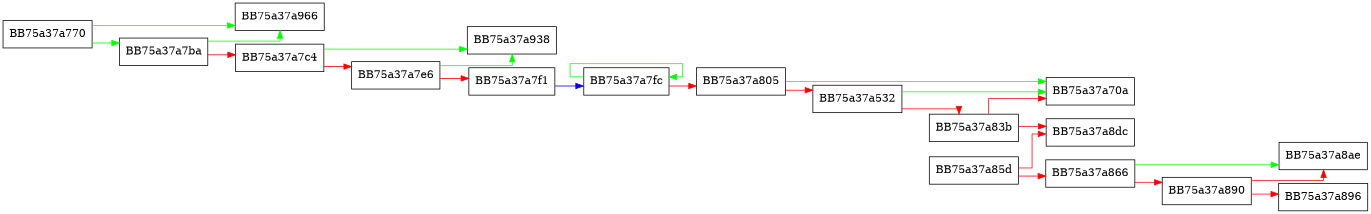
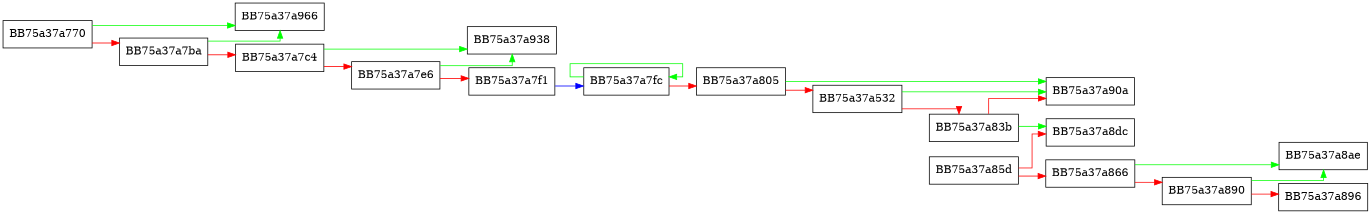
(102, 43) -> (102, 43)
(1090, 91) -> (1090, 91)
(1028, 126) -> (1028, 126)
(1289, 180) -> (1289, 180)
